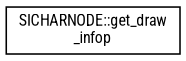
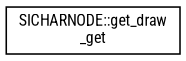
(93, 31) -> (93, 31)
